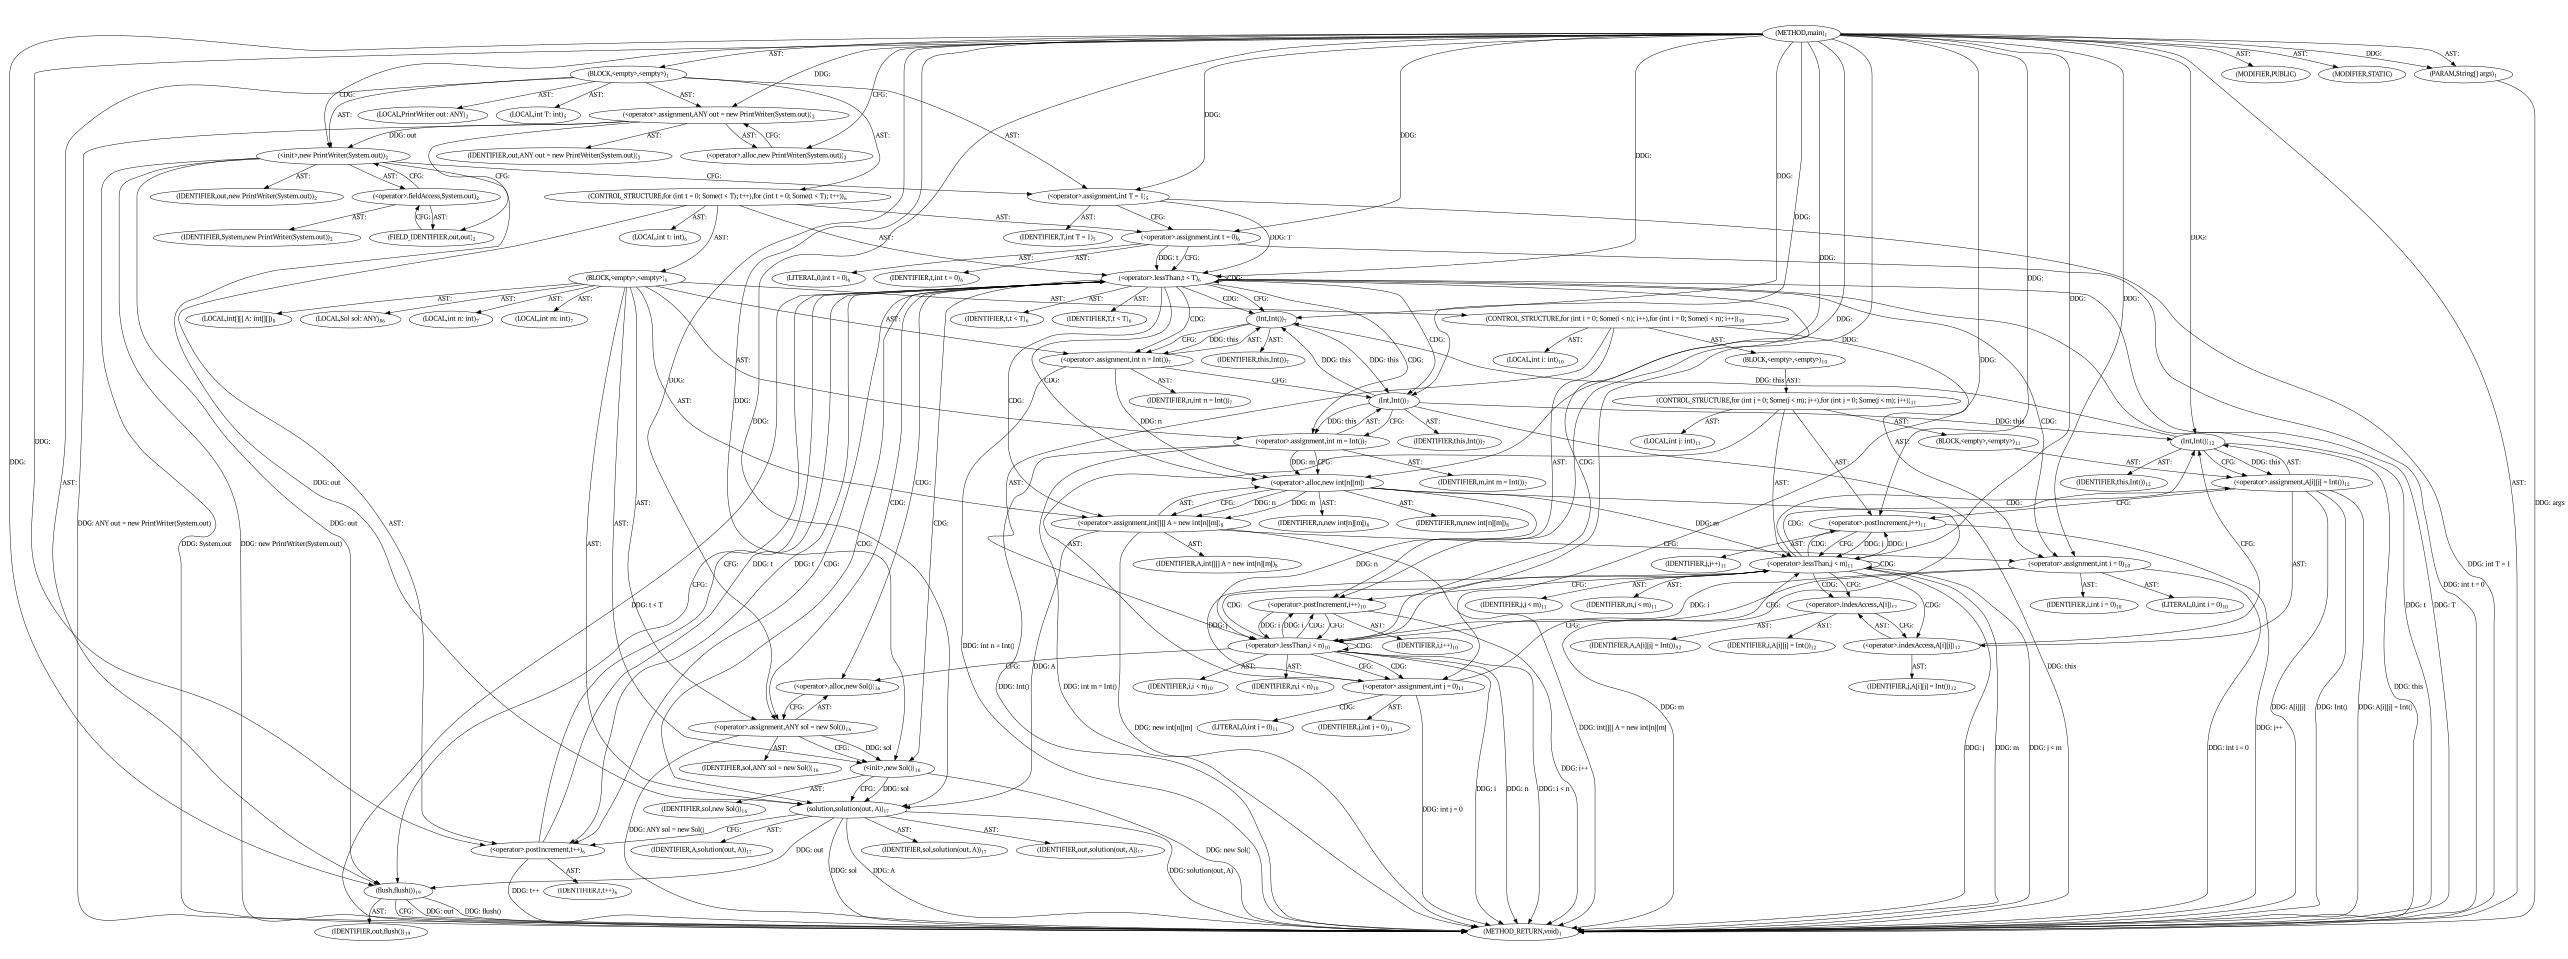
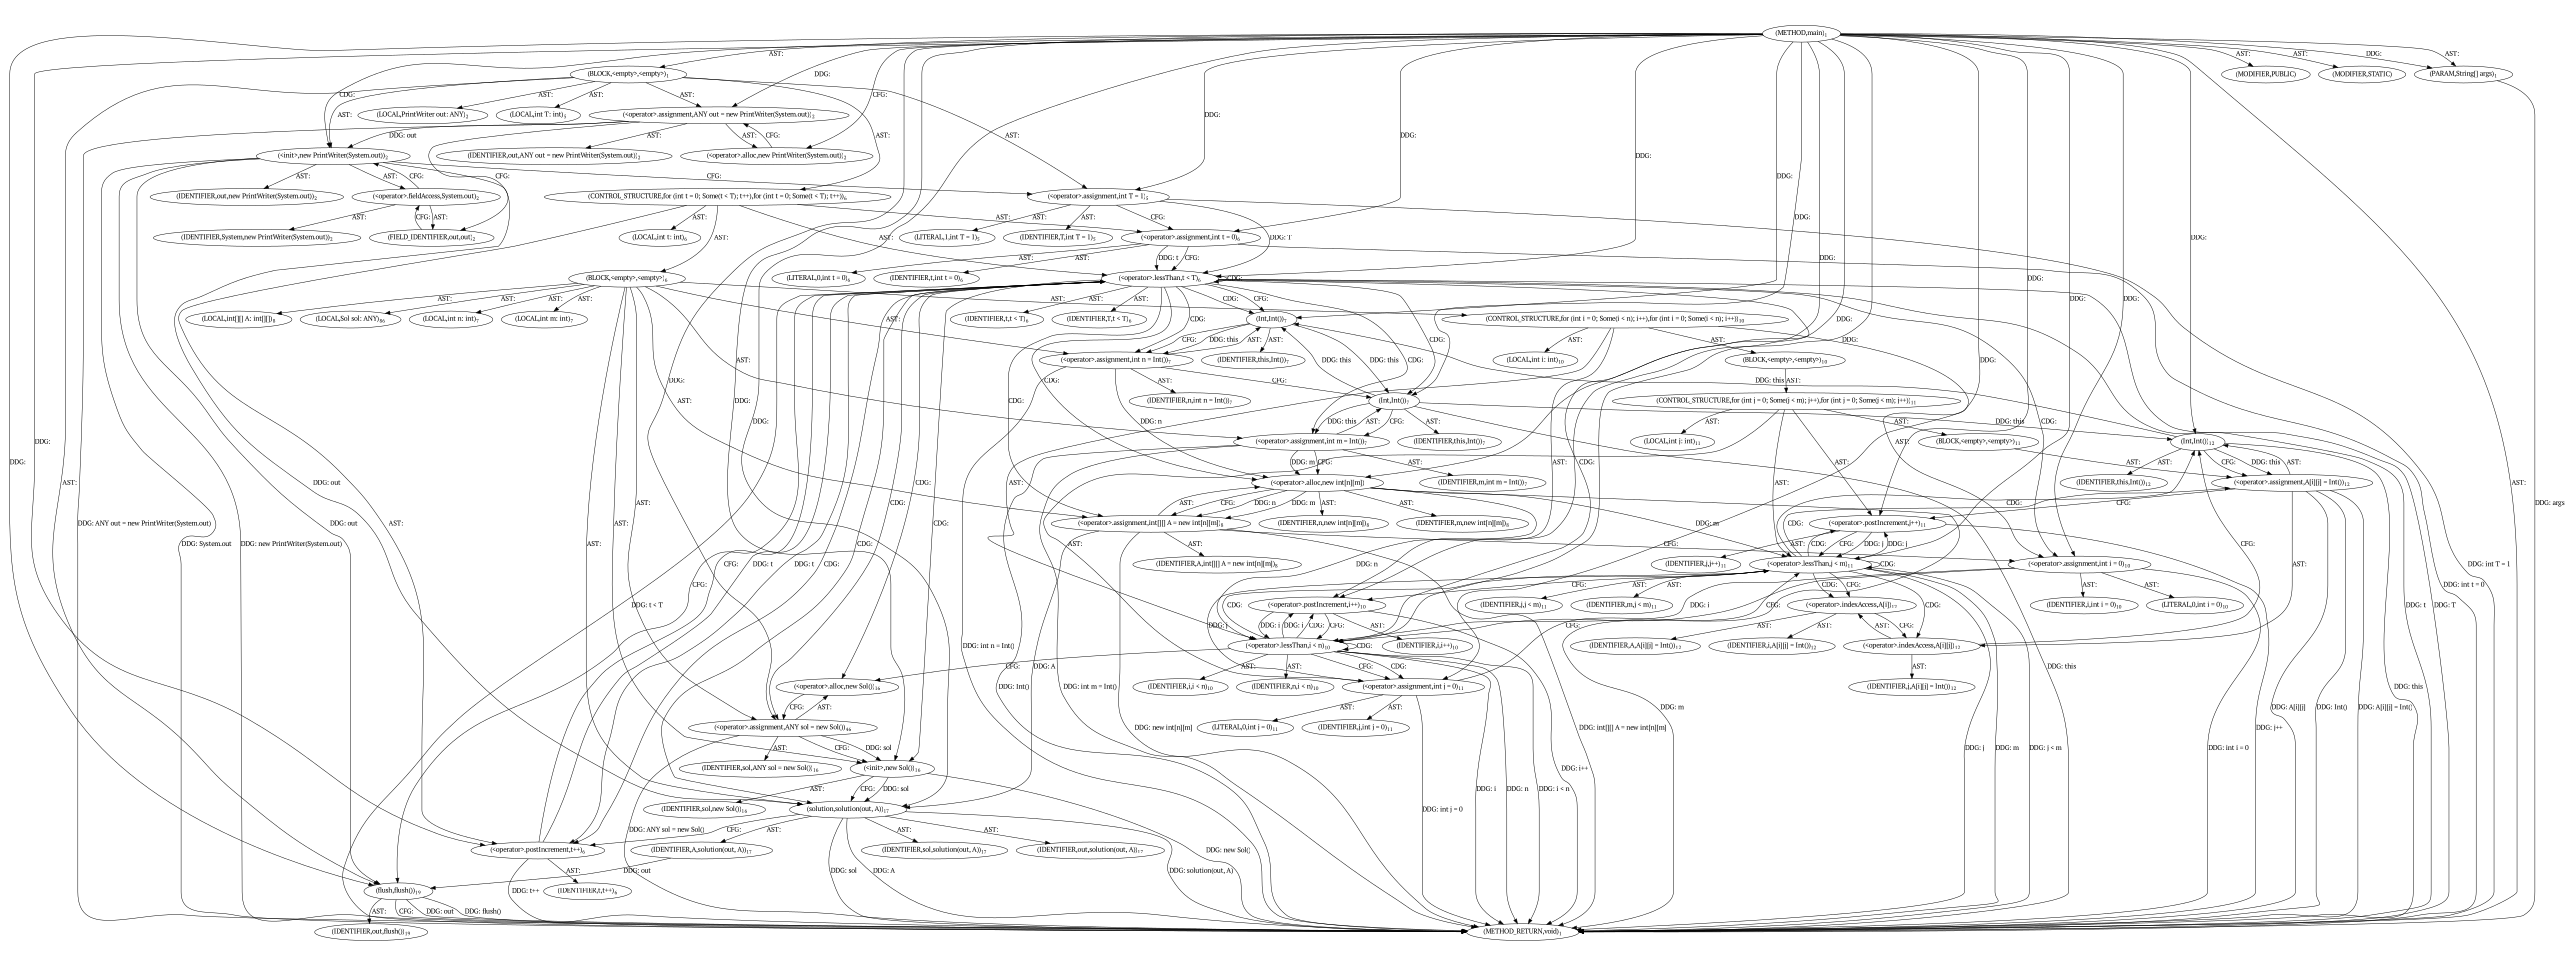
none -> (947, 238)
(1679, 646) -> (1679, 646)
(1348, 708) -> (1348, 708)
(849, 727) -> (849, 727)
(653, 878) -> (554, 878)
